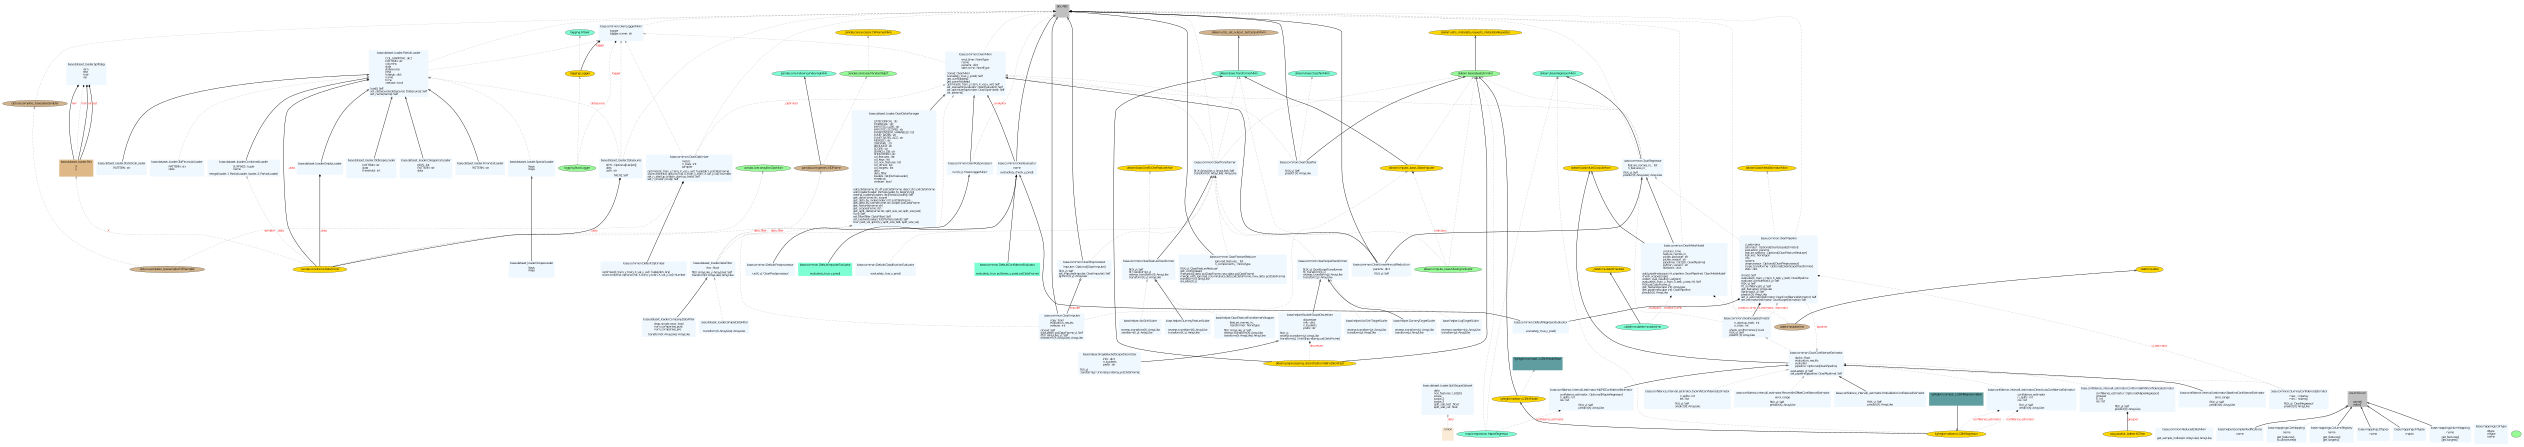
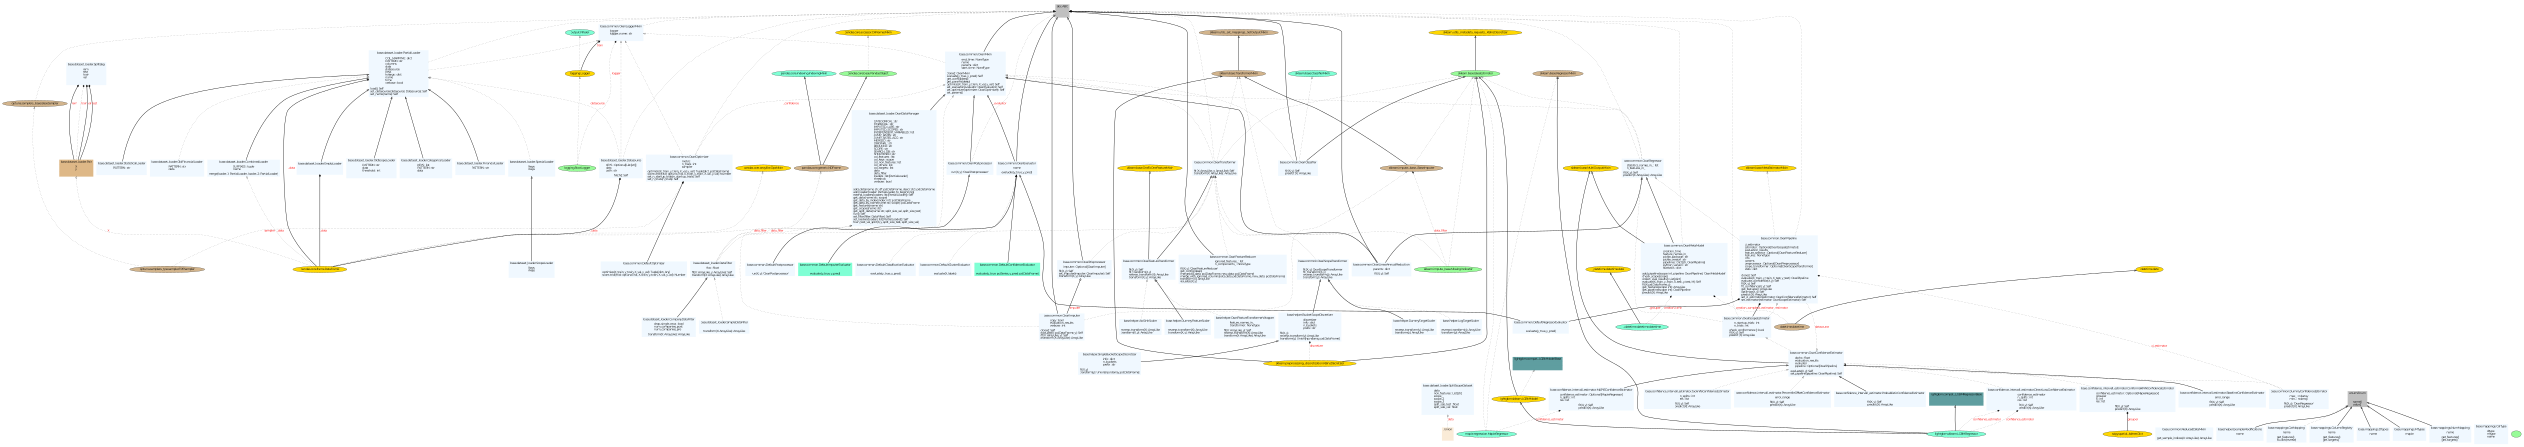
(1011, 19) -> (1011, 19)
(580, 33) -> (580, 33)
(1239, 33) -> (1239, 33)
(1475, 33) -> (1475, 33)
(600, 46) -> (600, 46)
(1239, 74) -> (1239, 74)
(1558, 74) -> (1558, 74)
(791, 104) -> (791, 104)
(1617, 107) -> none
(844, 122) -> (844, 122)
(882, 160) -> (884, 160)
(1643, 165) -> (1643, 165)
(763, 168) -> (763, 168)
(1412, 168) -> (1412, 168)
(972, 172) -> (972, 172)
(1023, 172) -> (1023, 172)
(1149, 216) -> (1149, 216)
(1441, 231) -> (1441, 231)
(1757, 250) -> (1756, 250)
none -> (945, 269)
(1063, 276) -> (1065, 276)
(1655, 308) -> (1655, 308)
(1747, 308) -> (1747, 308)
(1367, 327) -> none
(1822, 327) -> (1822, 327)
(1632, 379) -> (1632, 379)
(1957, 417) -> (1955, 419)
(1956, 434) -> (1956, 434)
(2127, 434) -> (2127, 434)
